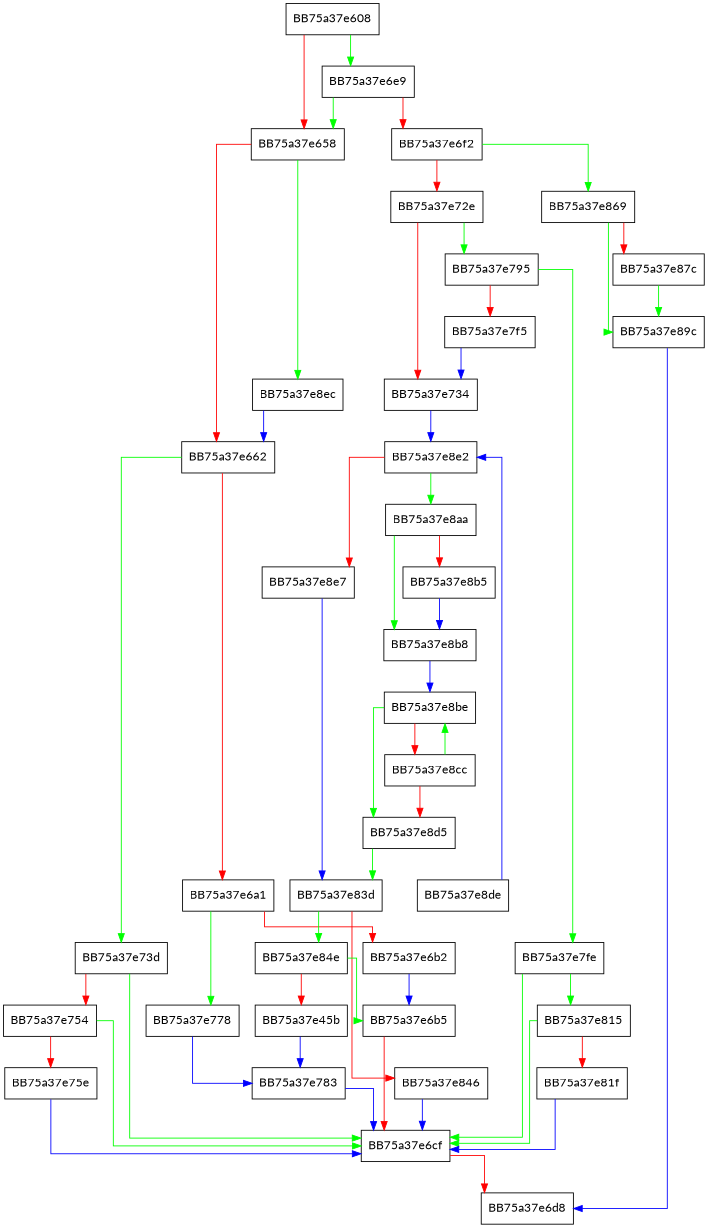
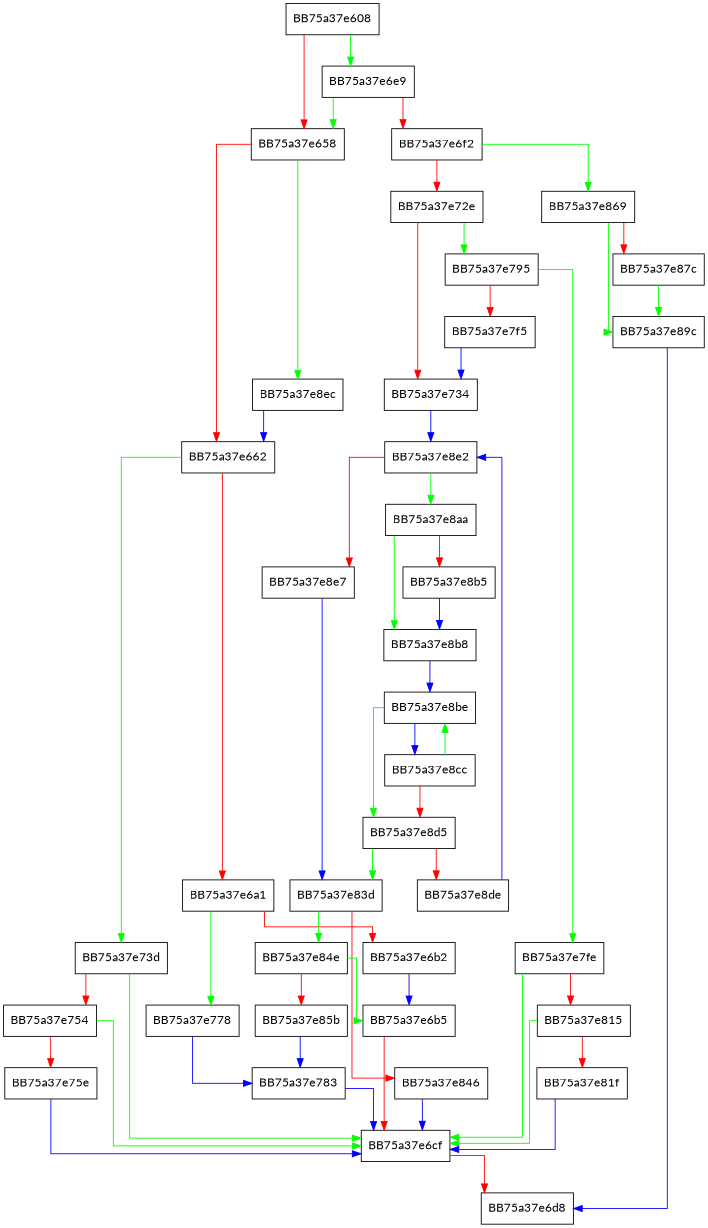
(415, 735) -> (415, 735)
none -> (436, 860)
(571, 985) -> (571, 985)
(301, 1021) -> (301, 1021)
